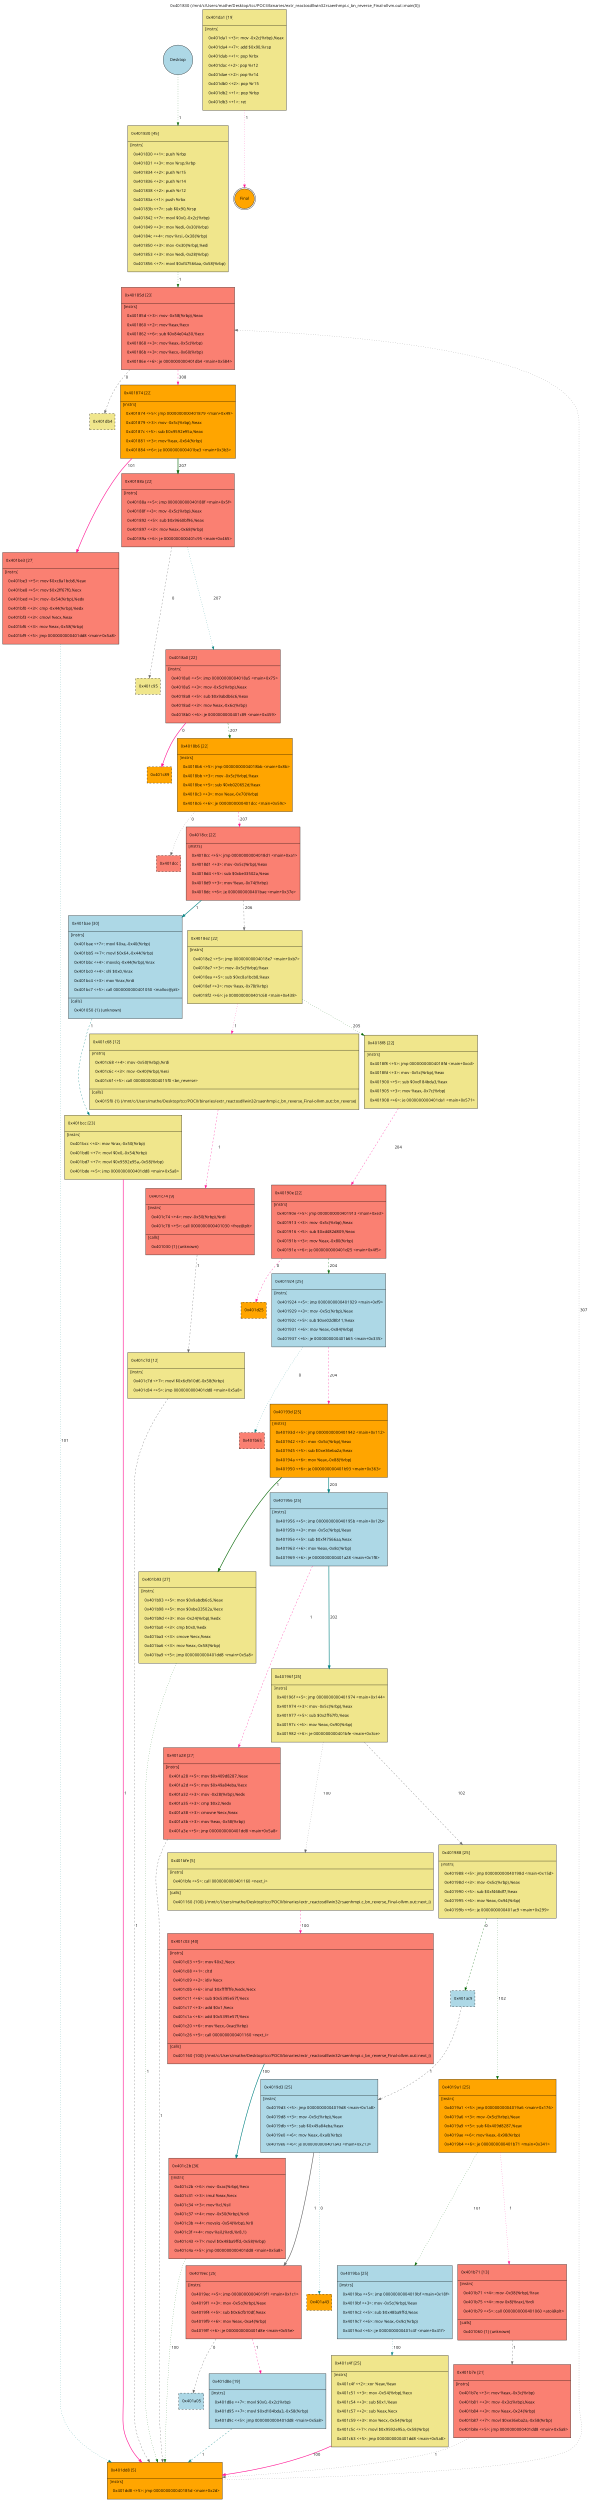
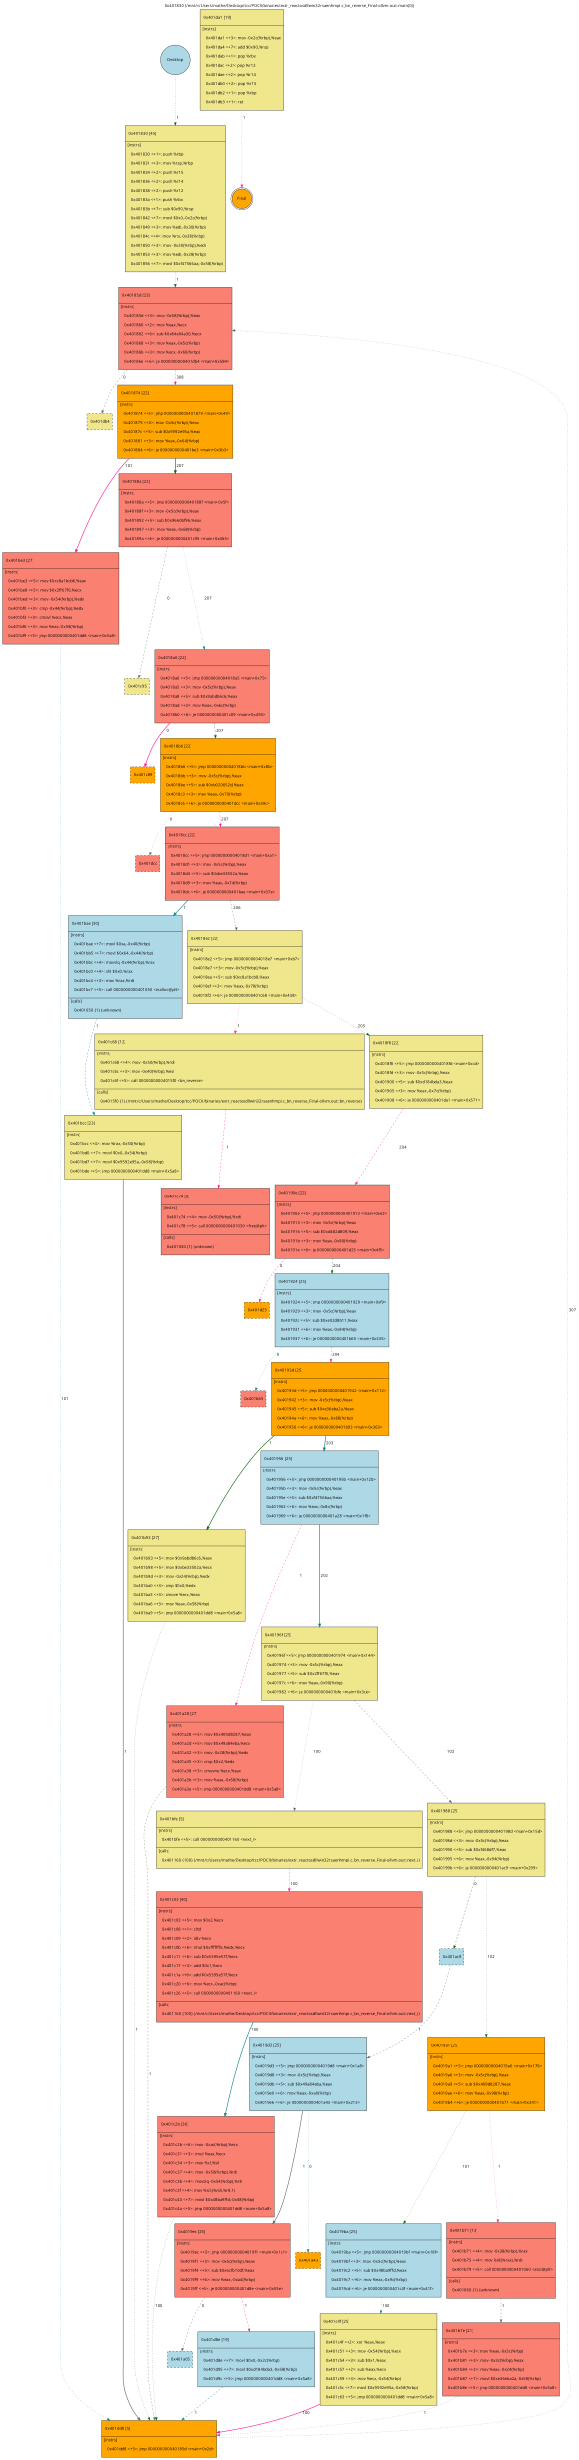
(186, 1375) -> none
(123, 1822) -> (123, 1801)
